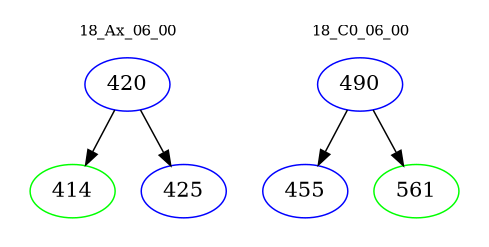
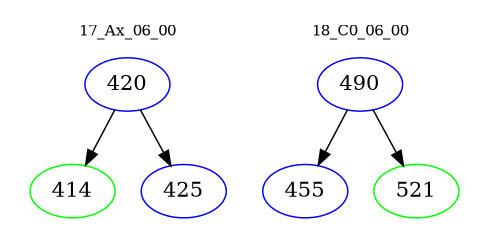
(128, 32) -> (128, 32)
(416, 191) -> (416, 191)
